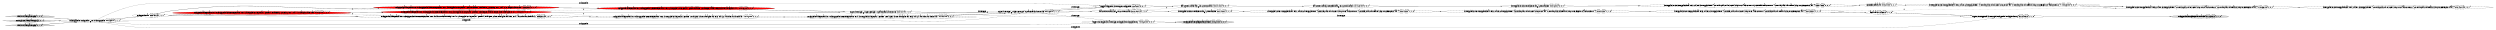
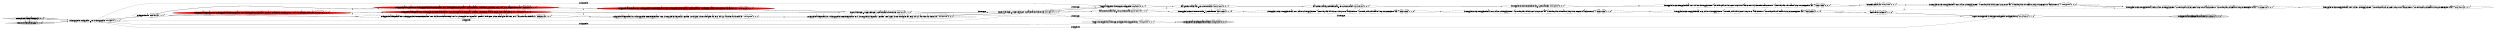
(30, 16) -> none
